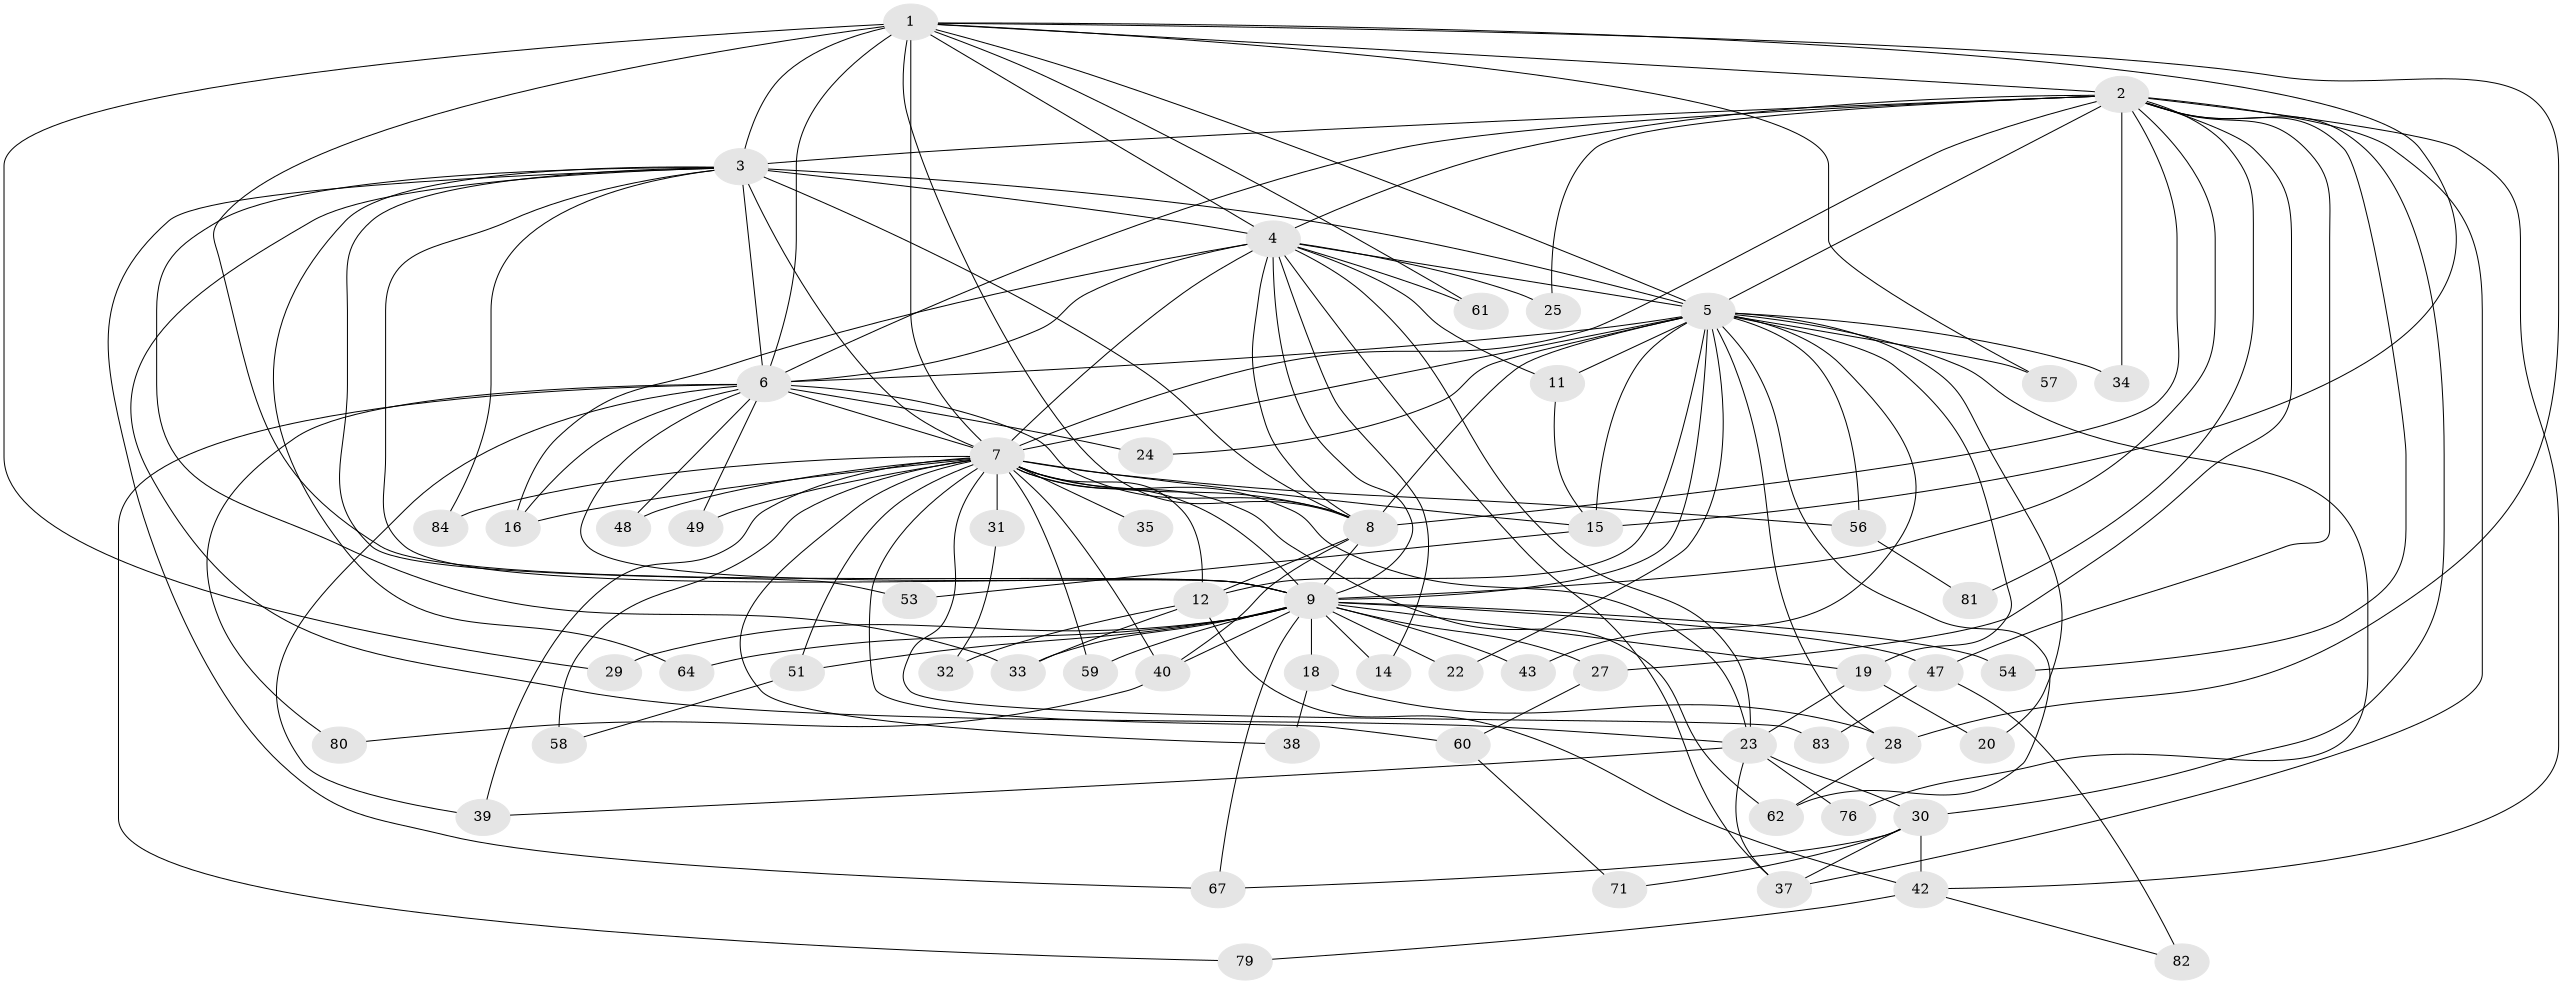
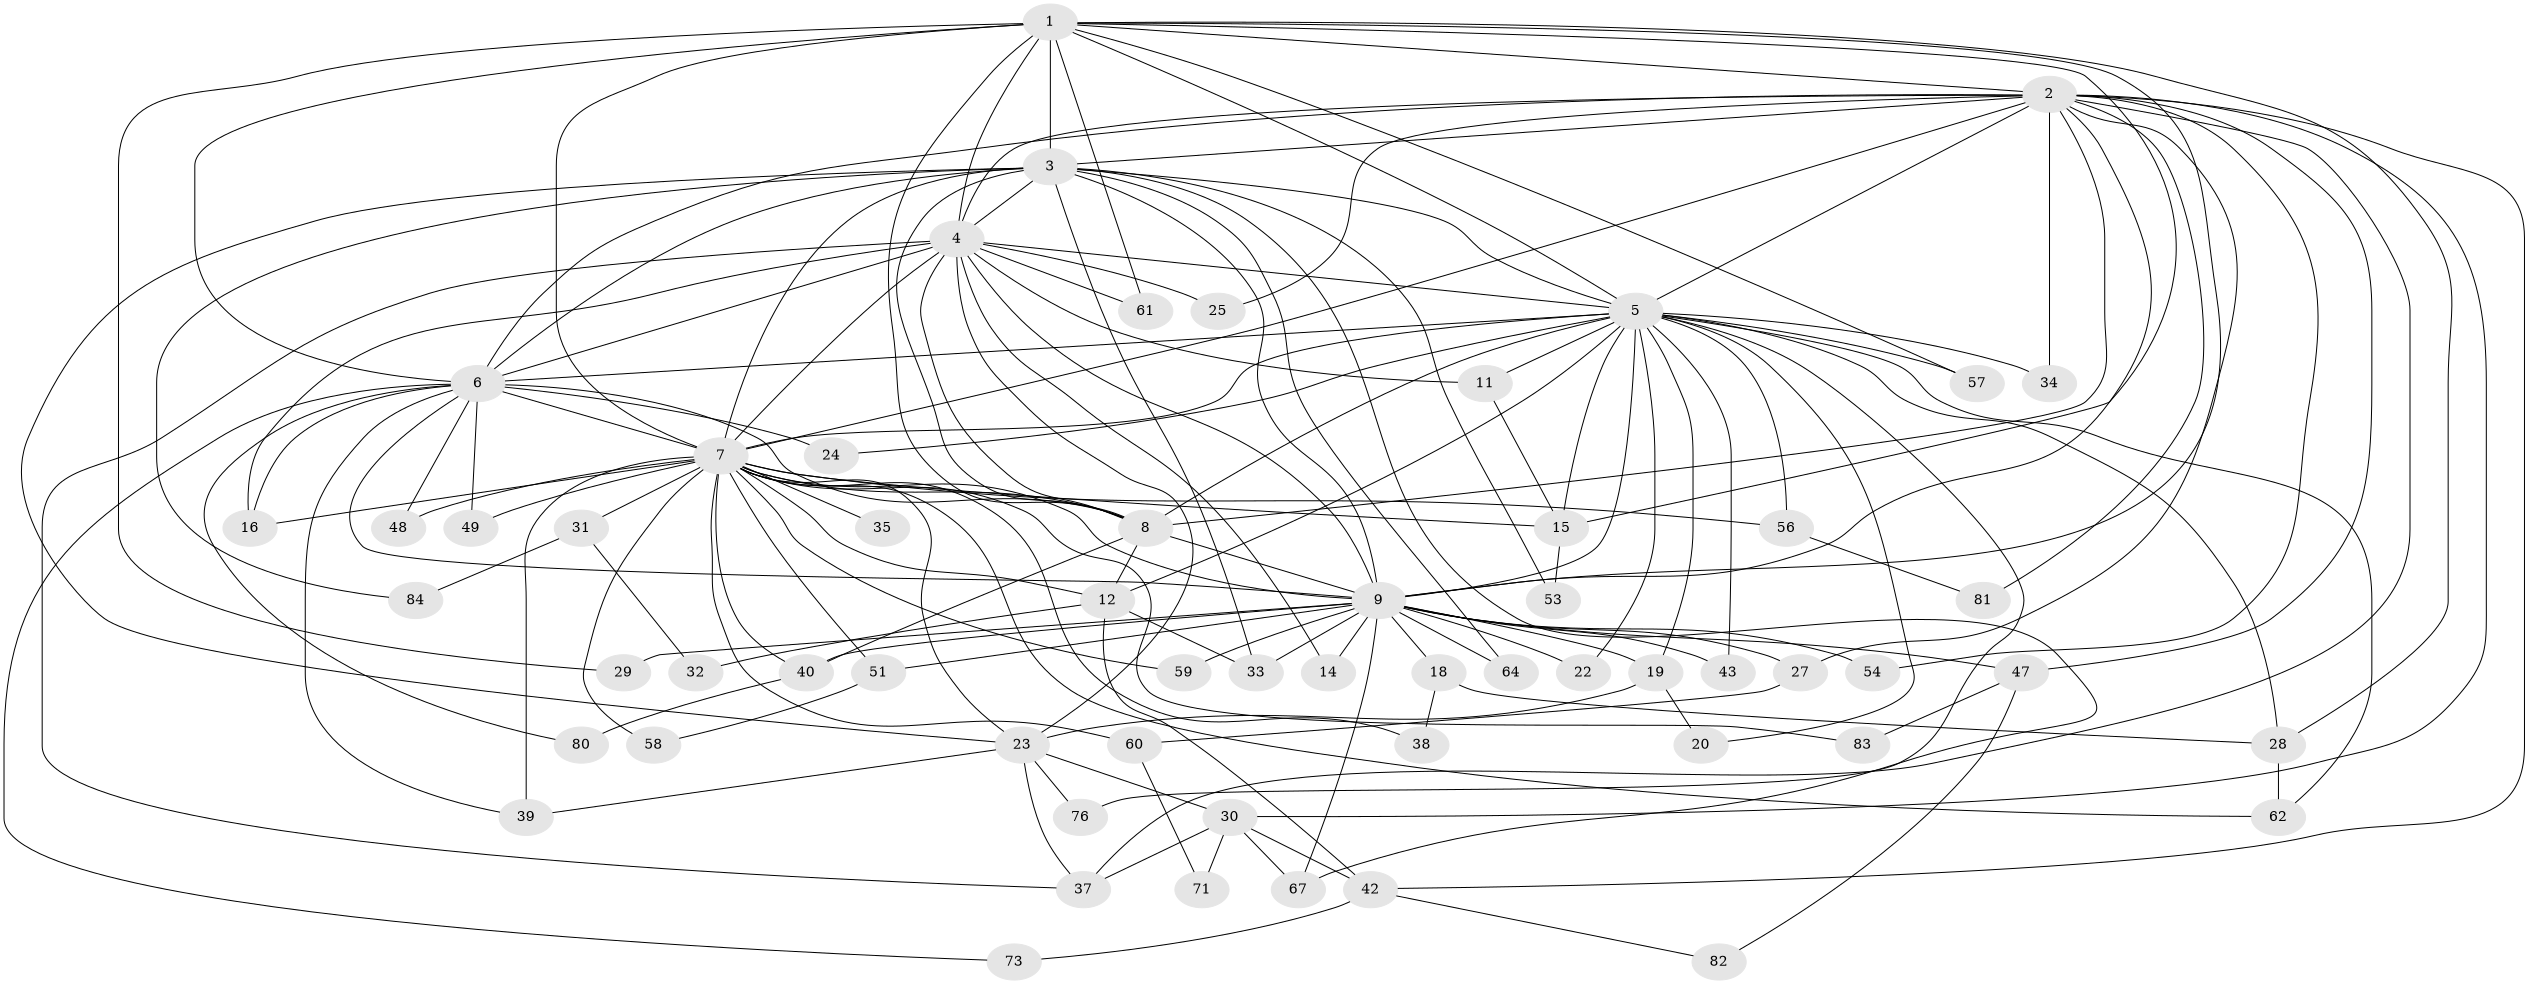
(713, 469) -> (511, 559)
(1245, 962) -> (1014, 962)
